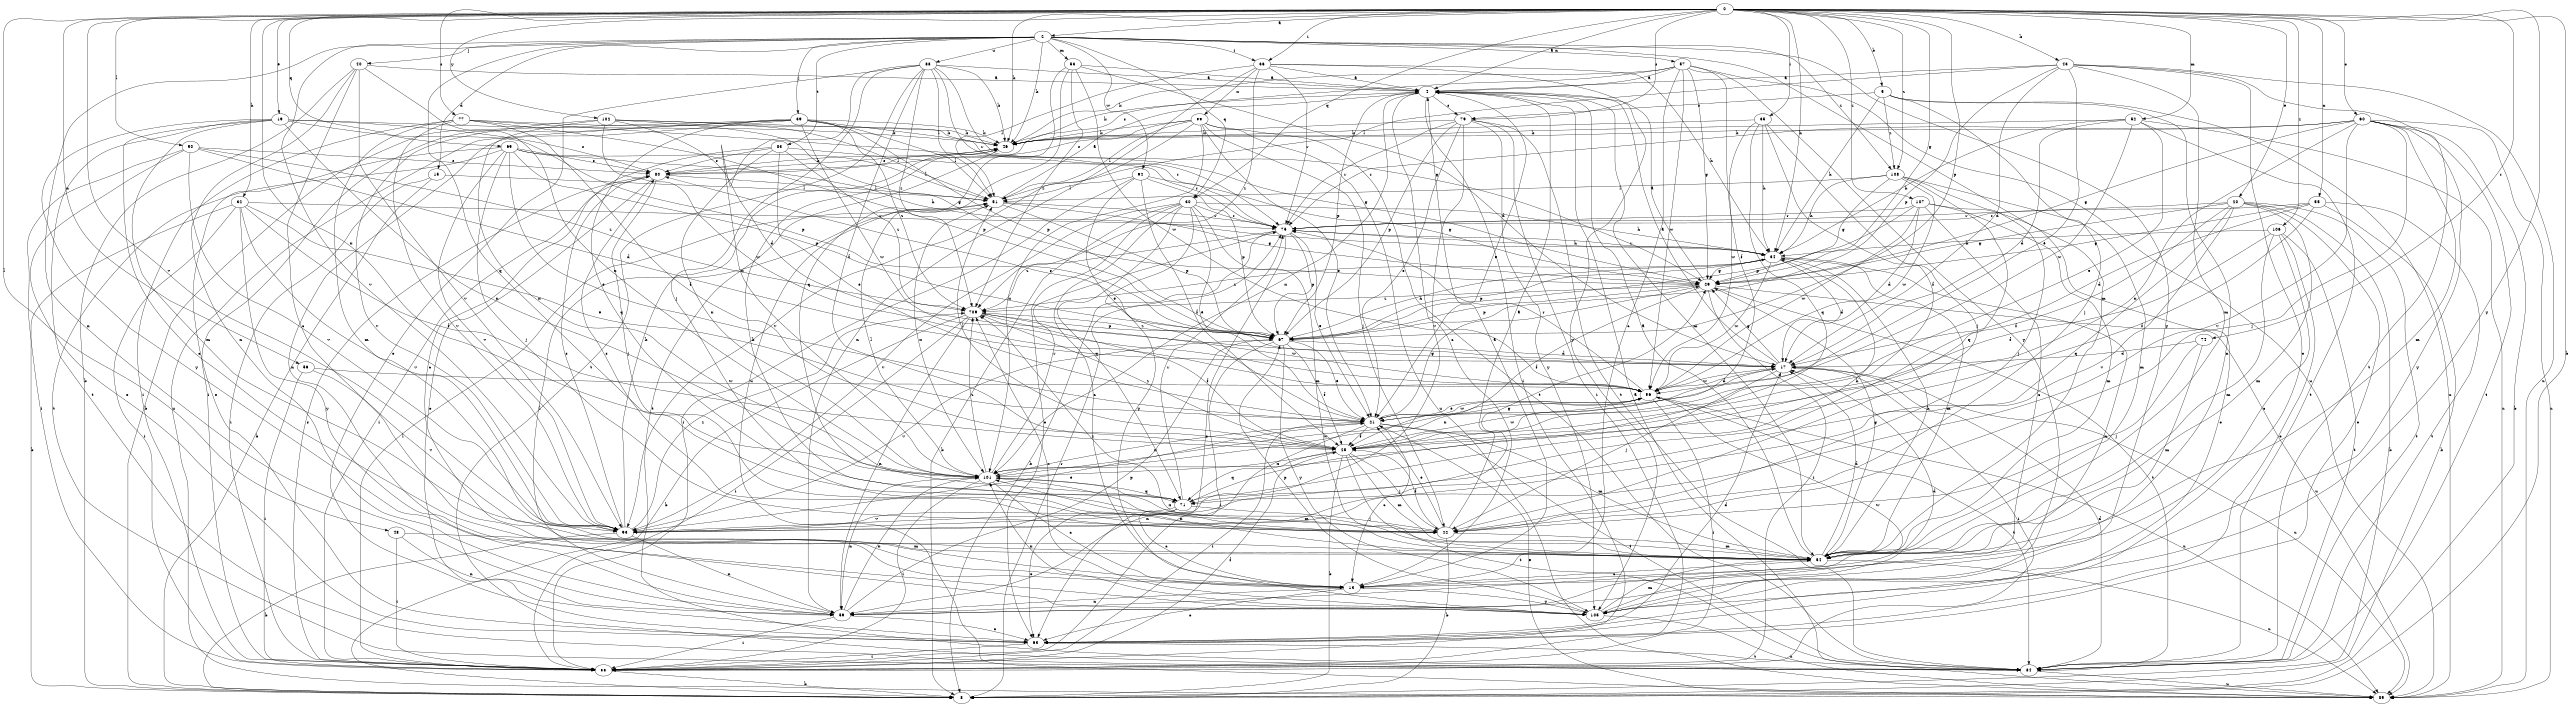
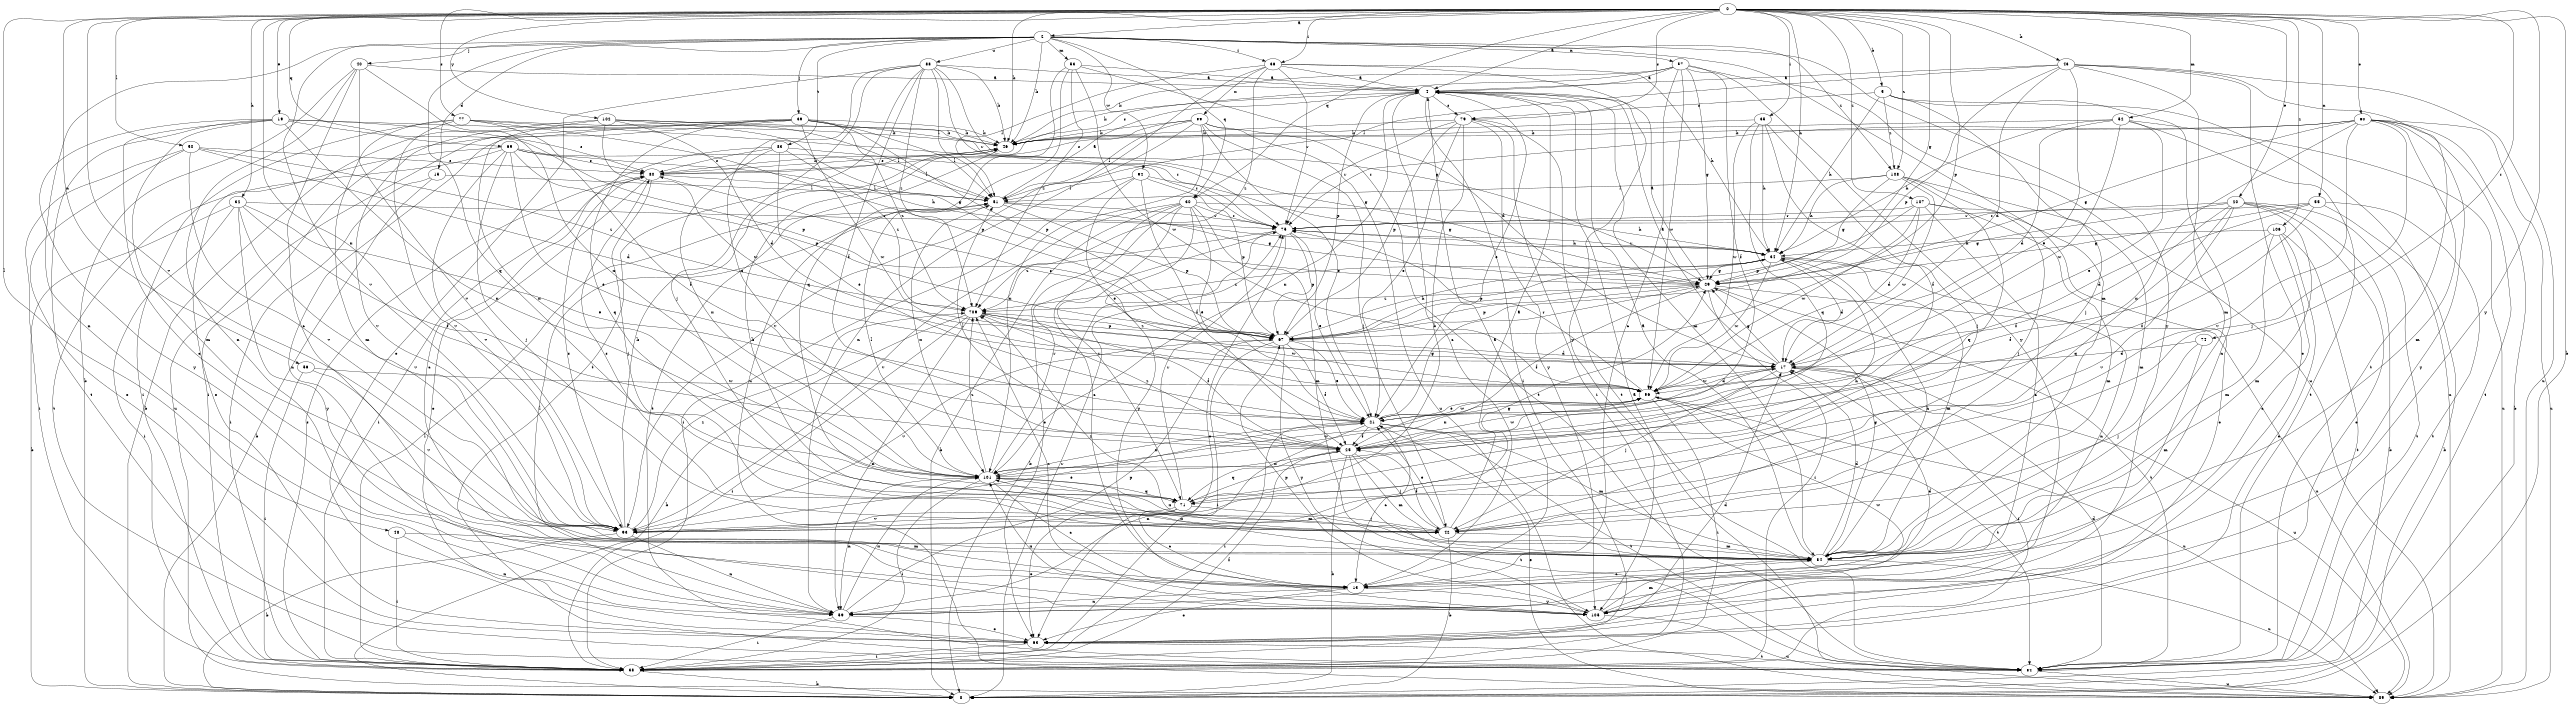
(1435, 326) -> (1435, 326)
(1097, 354) -> (1099, 354)
